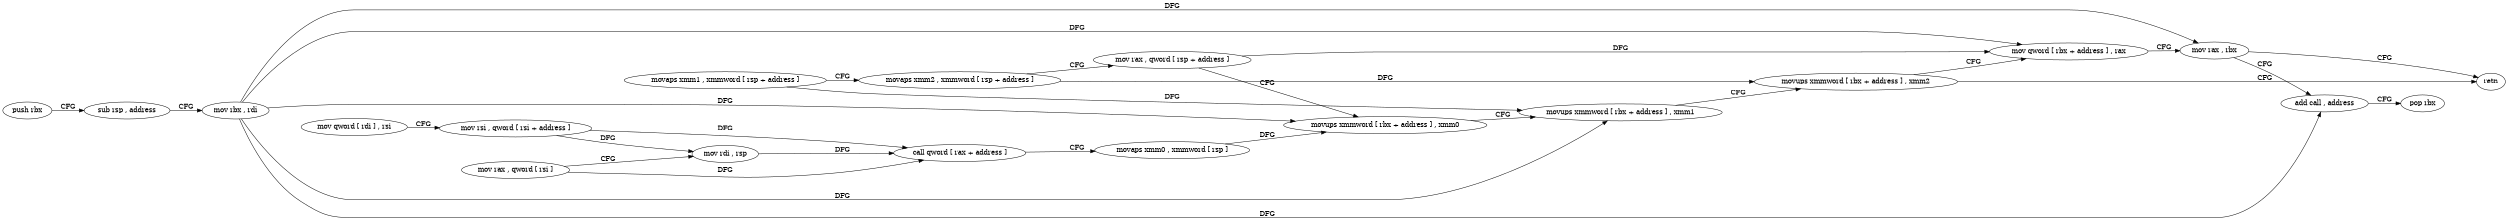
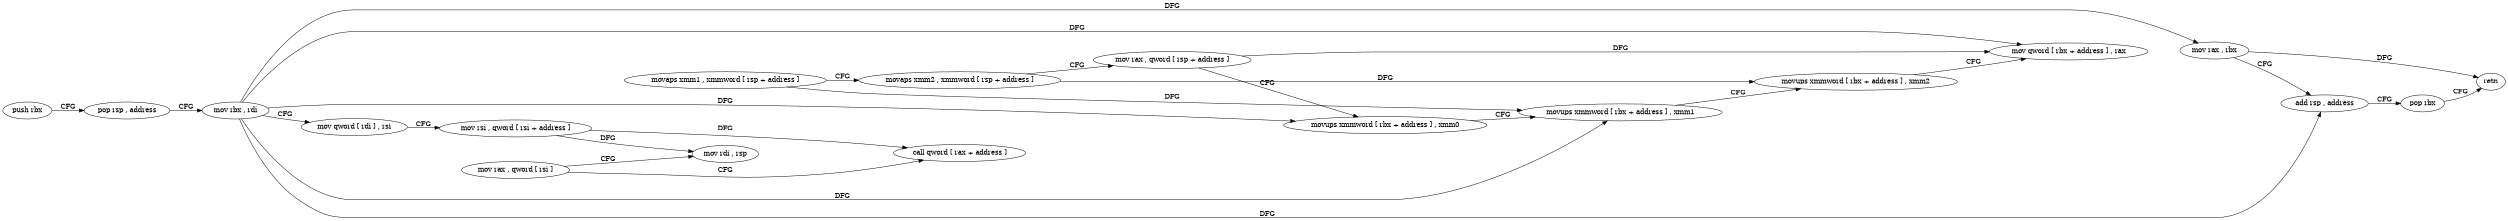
(2162, 51) -> none
(2385, 58) -> (2385, 58)
(2215, 82) -> (2461, 98)
(2325, 103) -> (2325, 103)
(127, 110) -> (127, 110)
none -> (284, 119)
(1172, 150) -> none
(824, 154) -> none
(725, 170) -> (725, 170)
